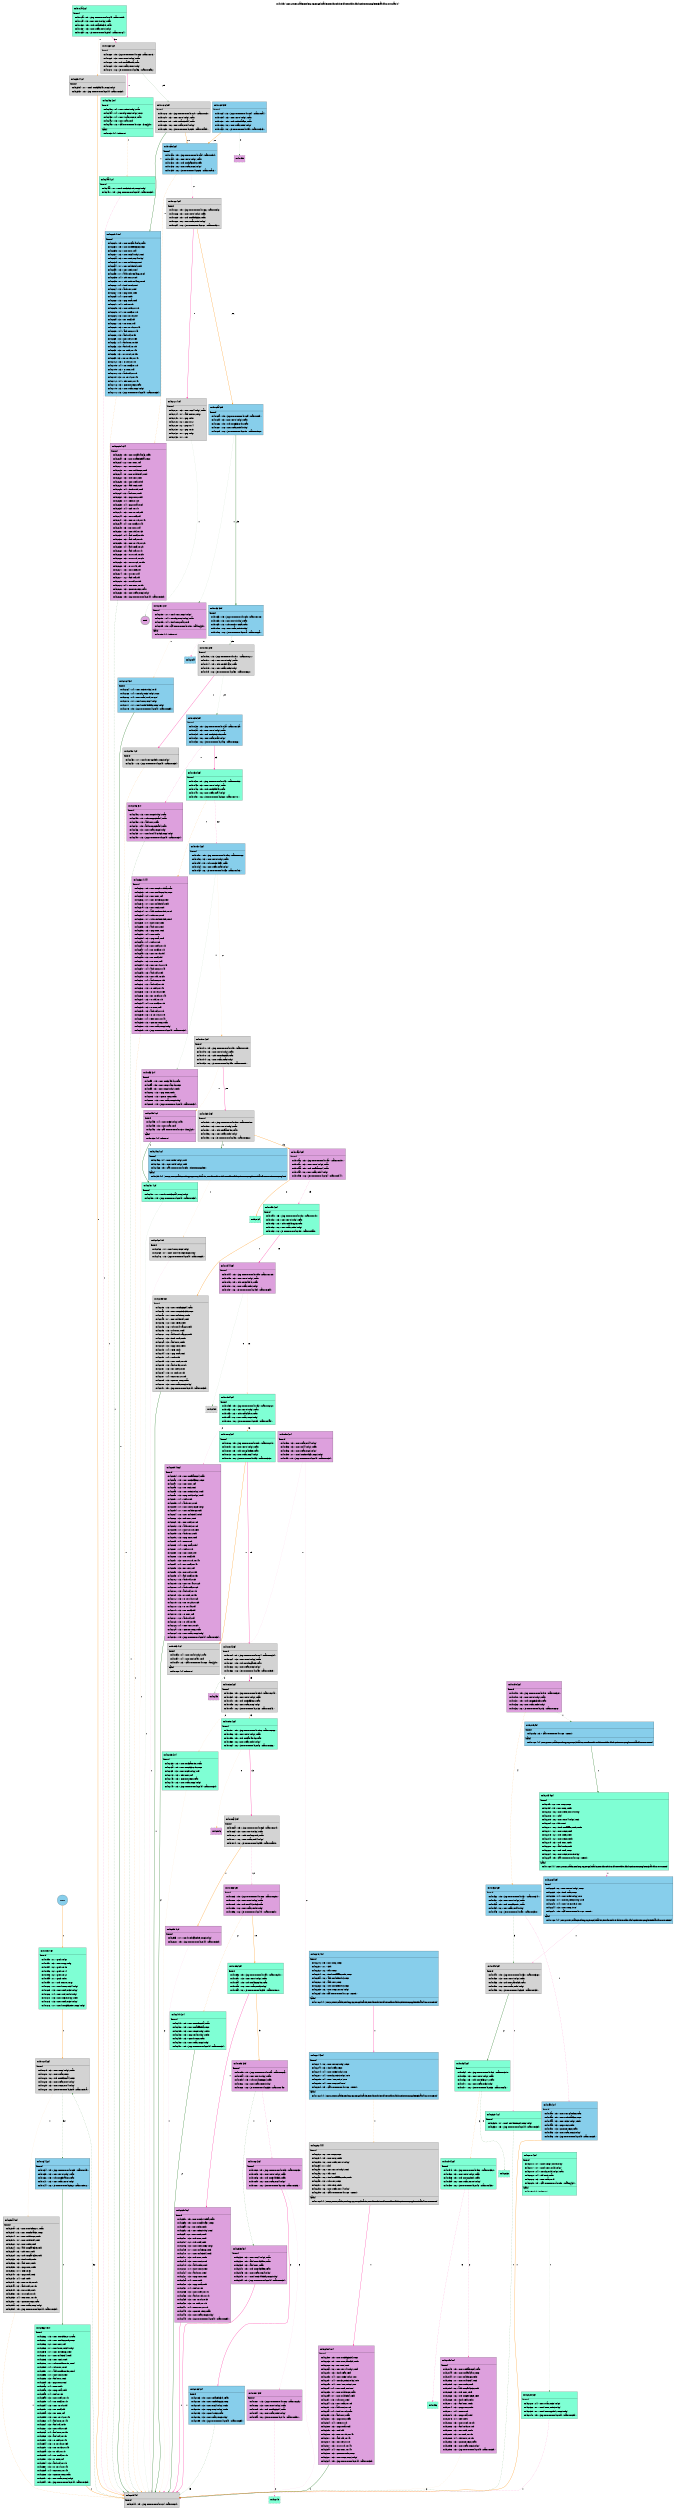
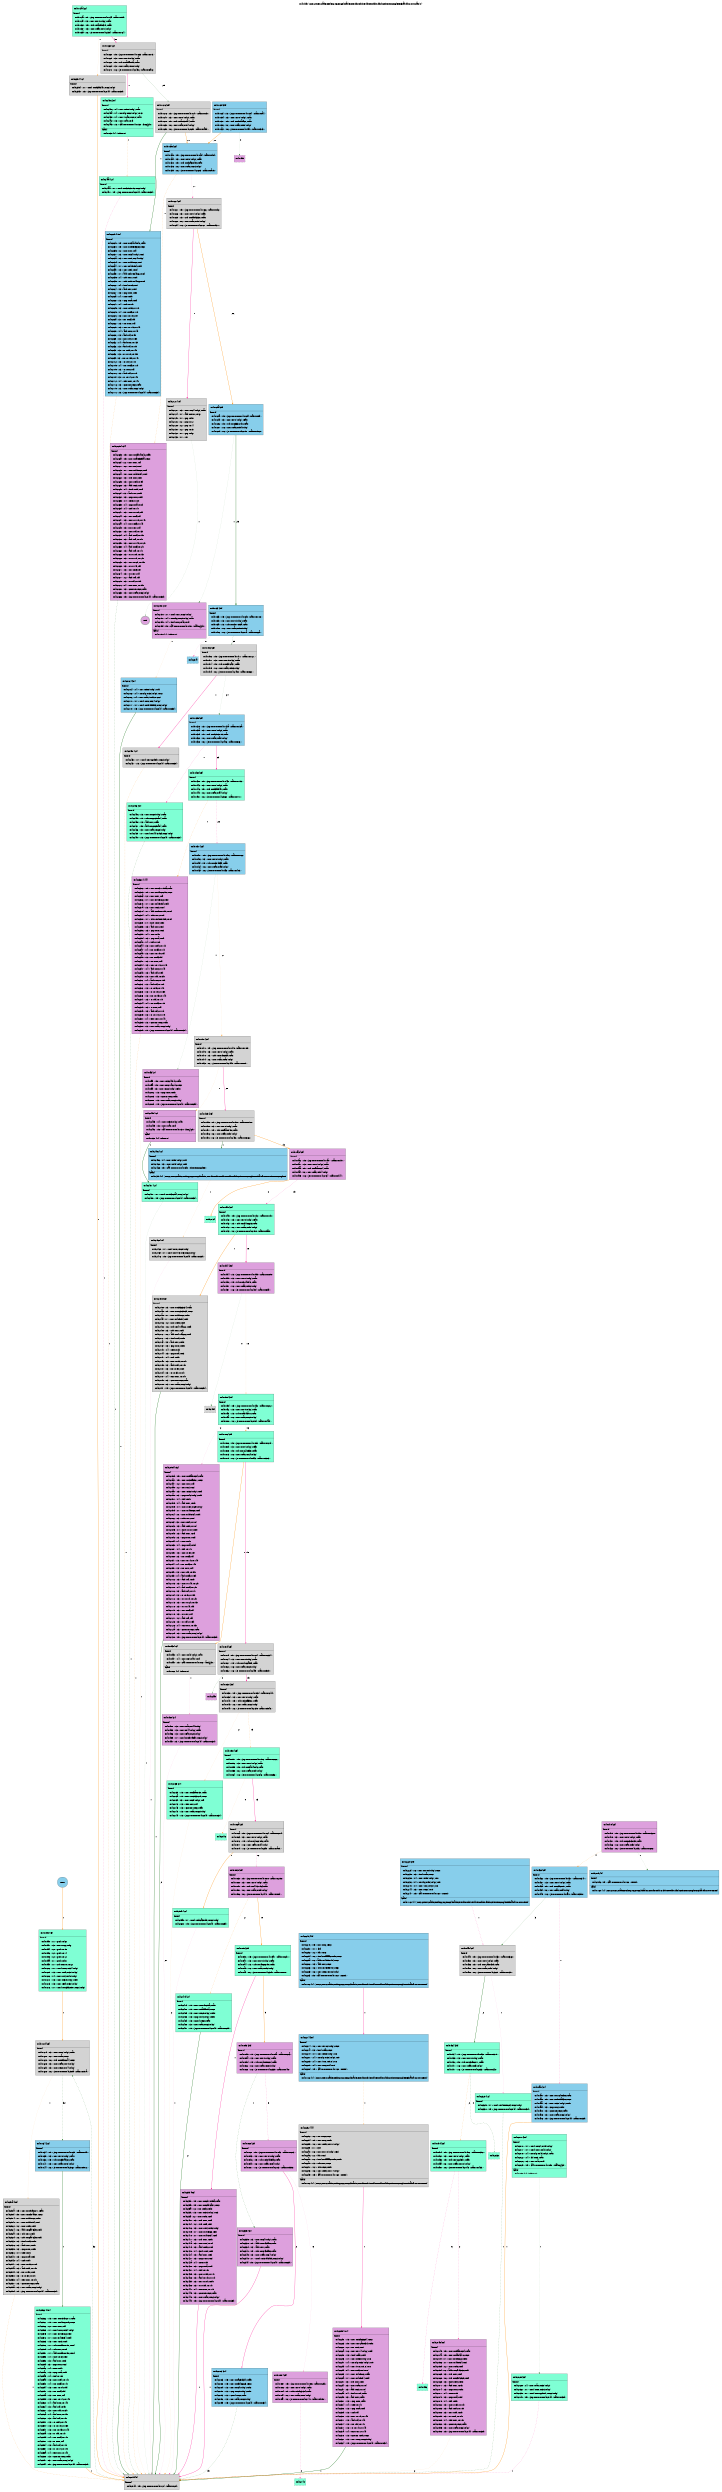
(155, 822) -> (155, 822)
(278, 1569) -> (190, 1694)
(216, 1831) -> (221, 1837)
(604, 1831) -> none
(193, 1936) -> (201, 1918)
